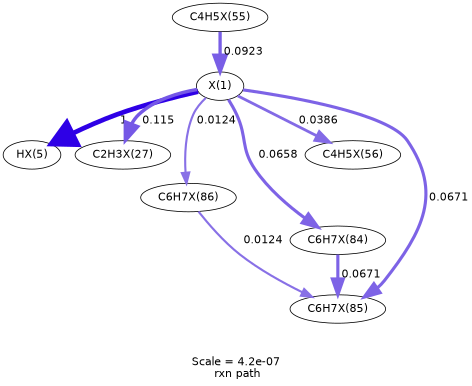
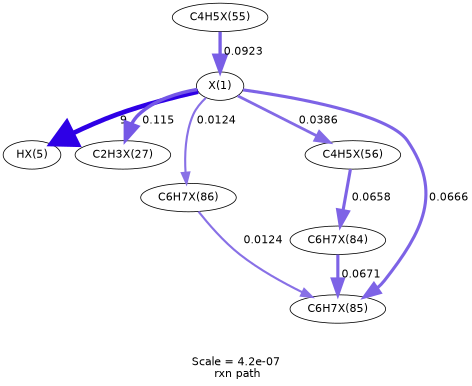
(122, 121) -> (122, 121)
(254, 167) -> (347, 190)
(447, 198) -> (447, 198)
